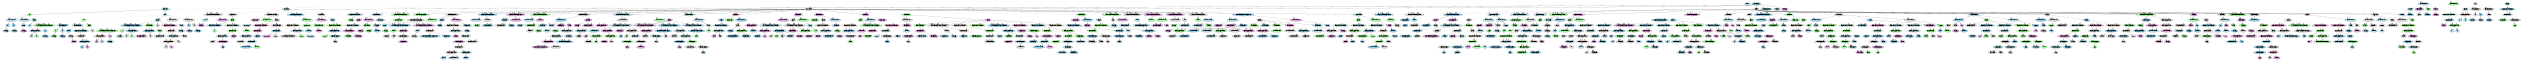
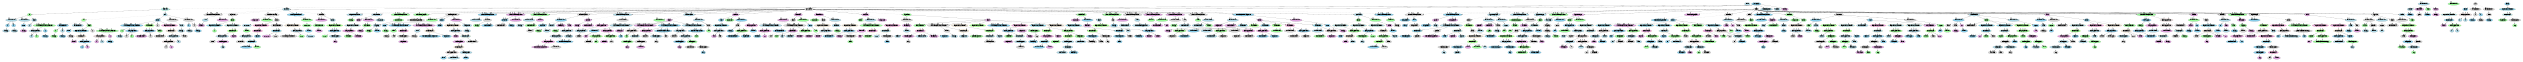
(1522, 42) -> (1522, 42)
